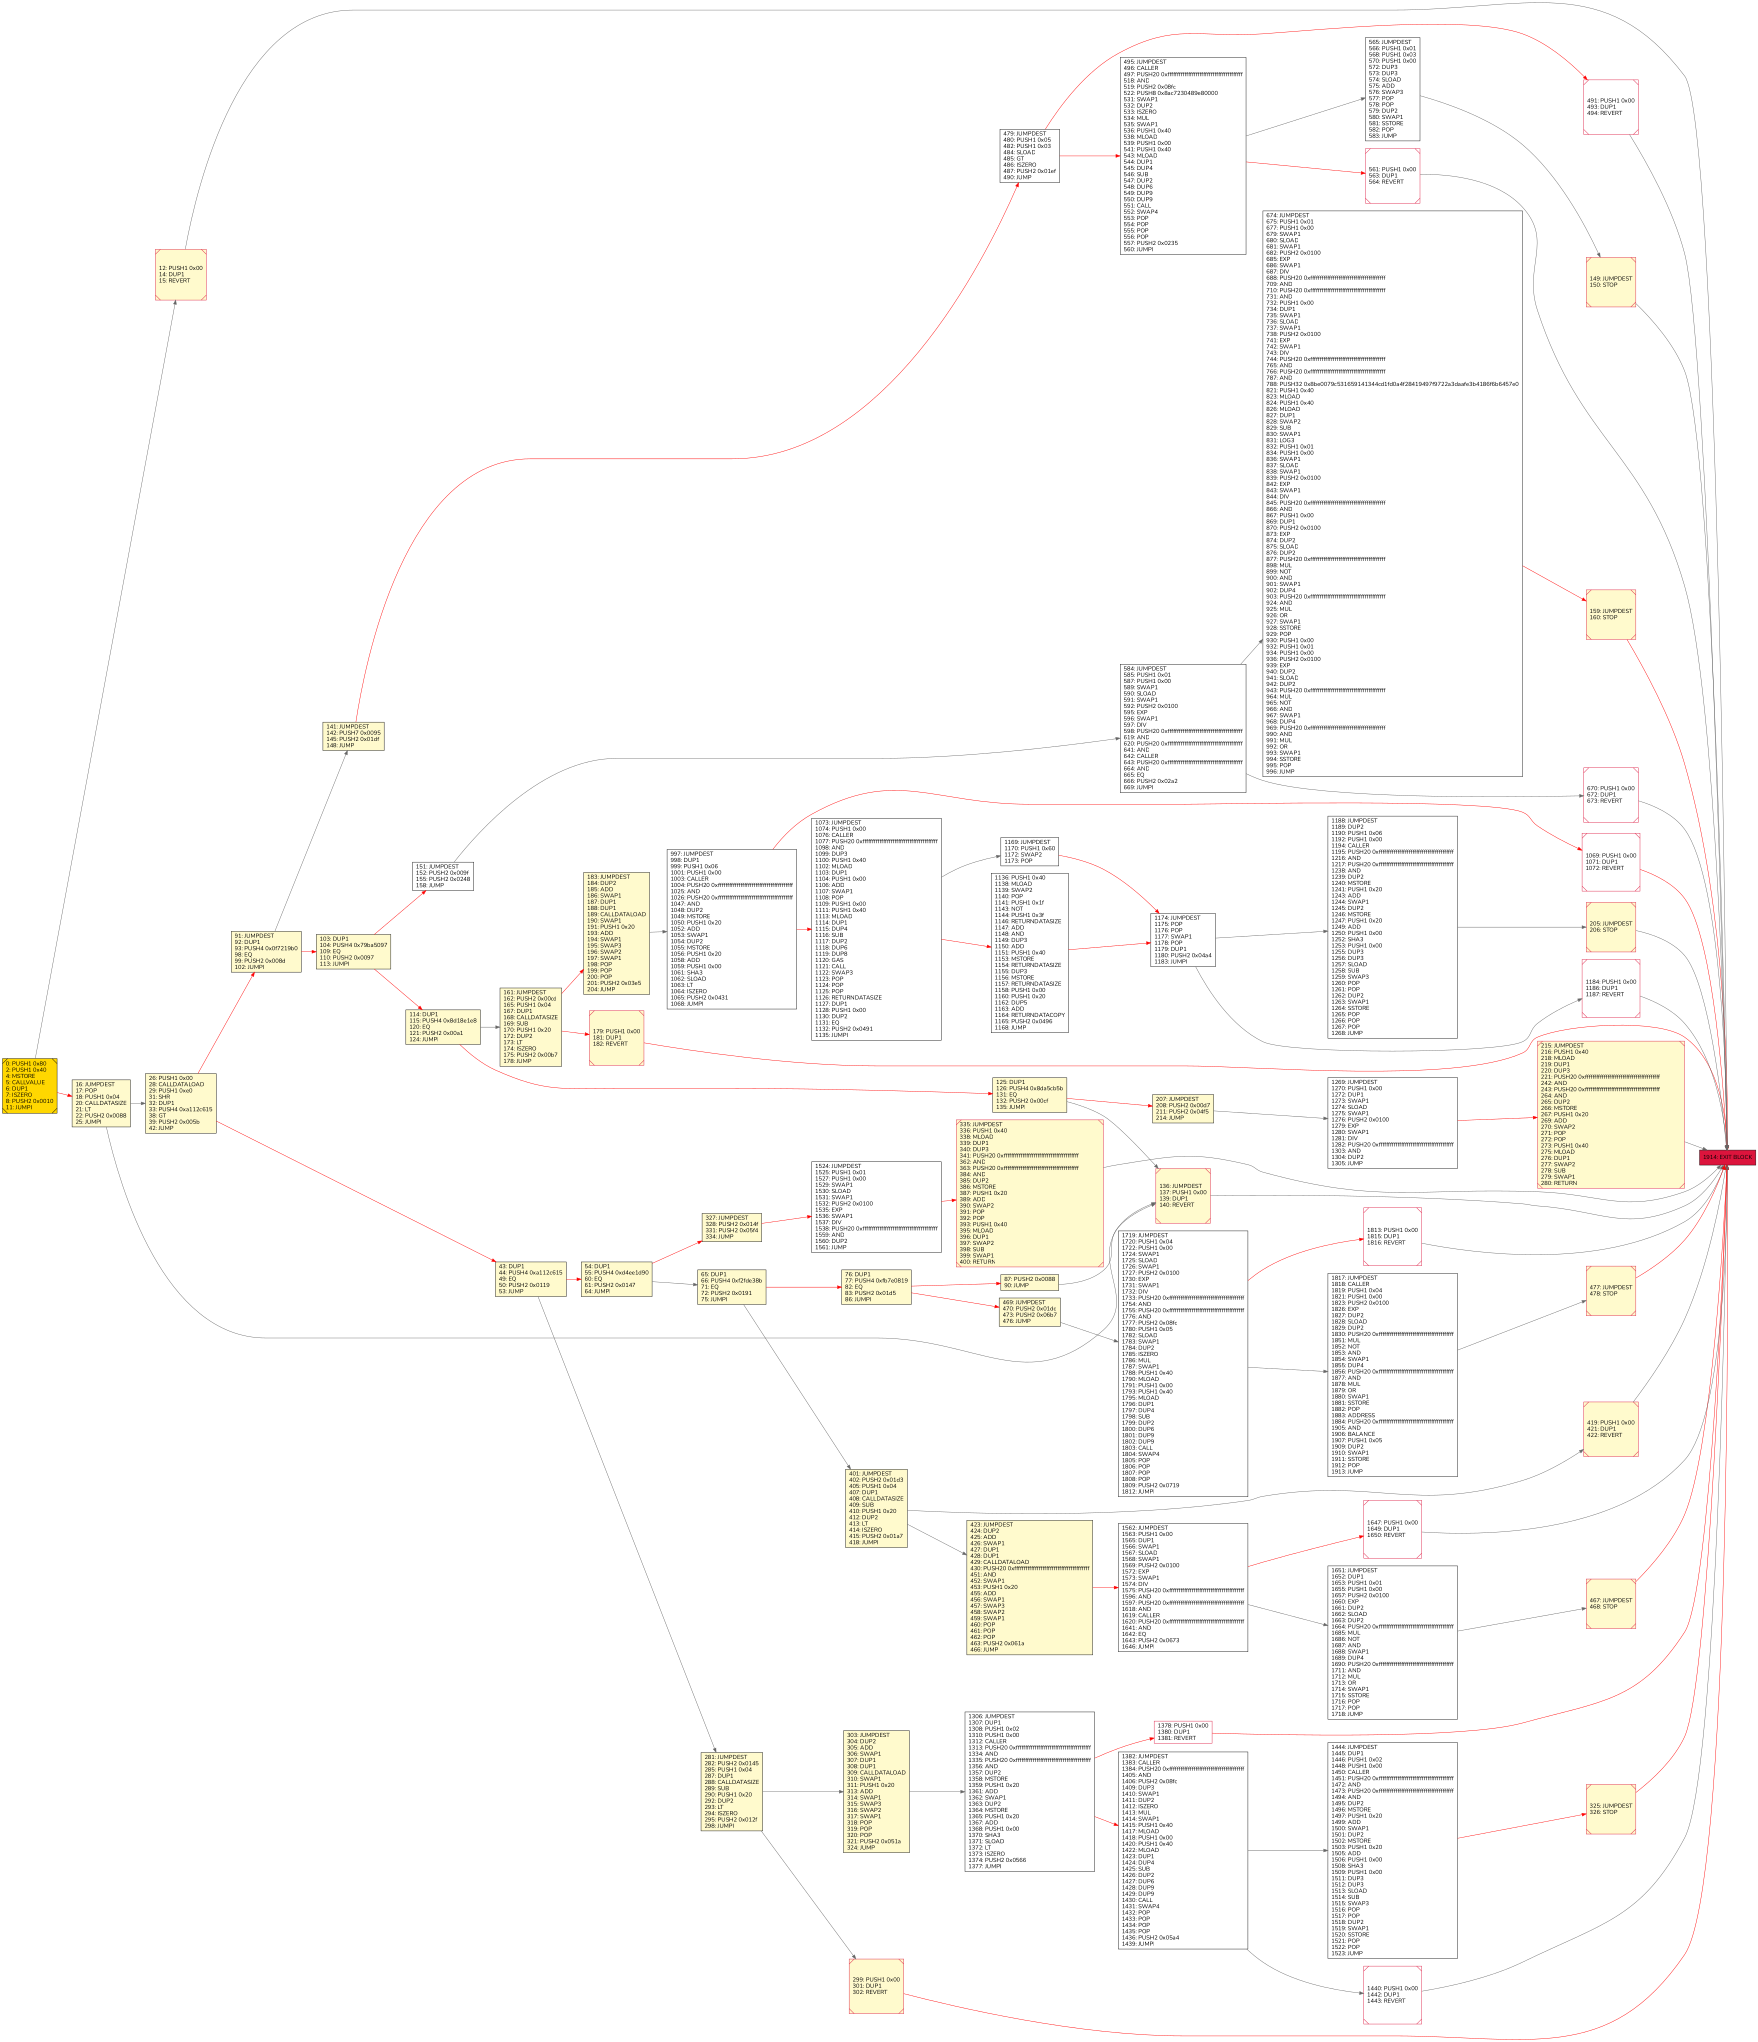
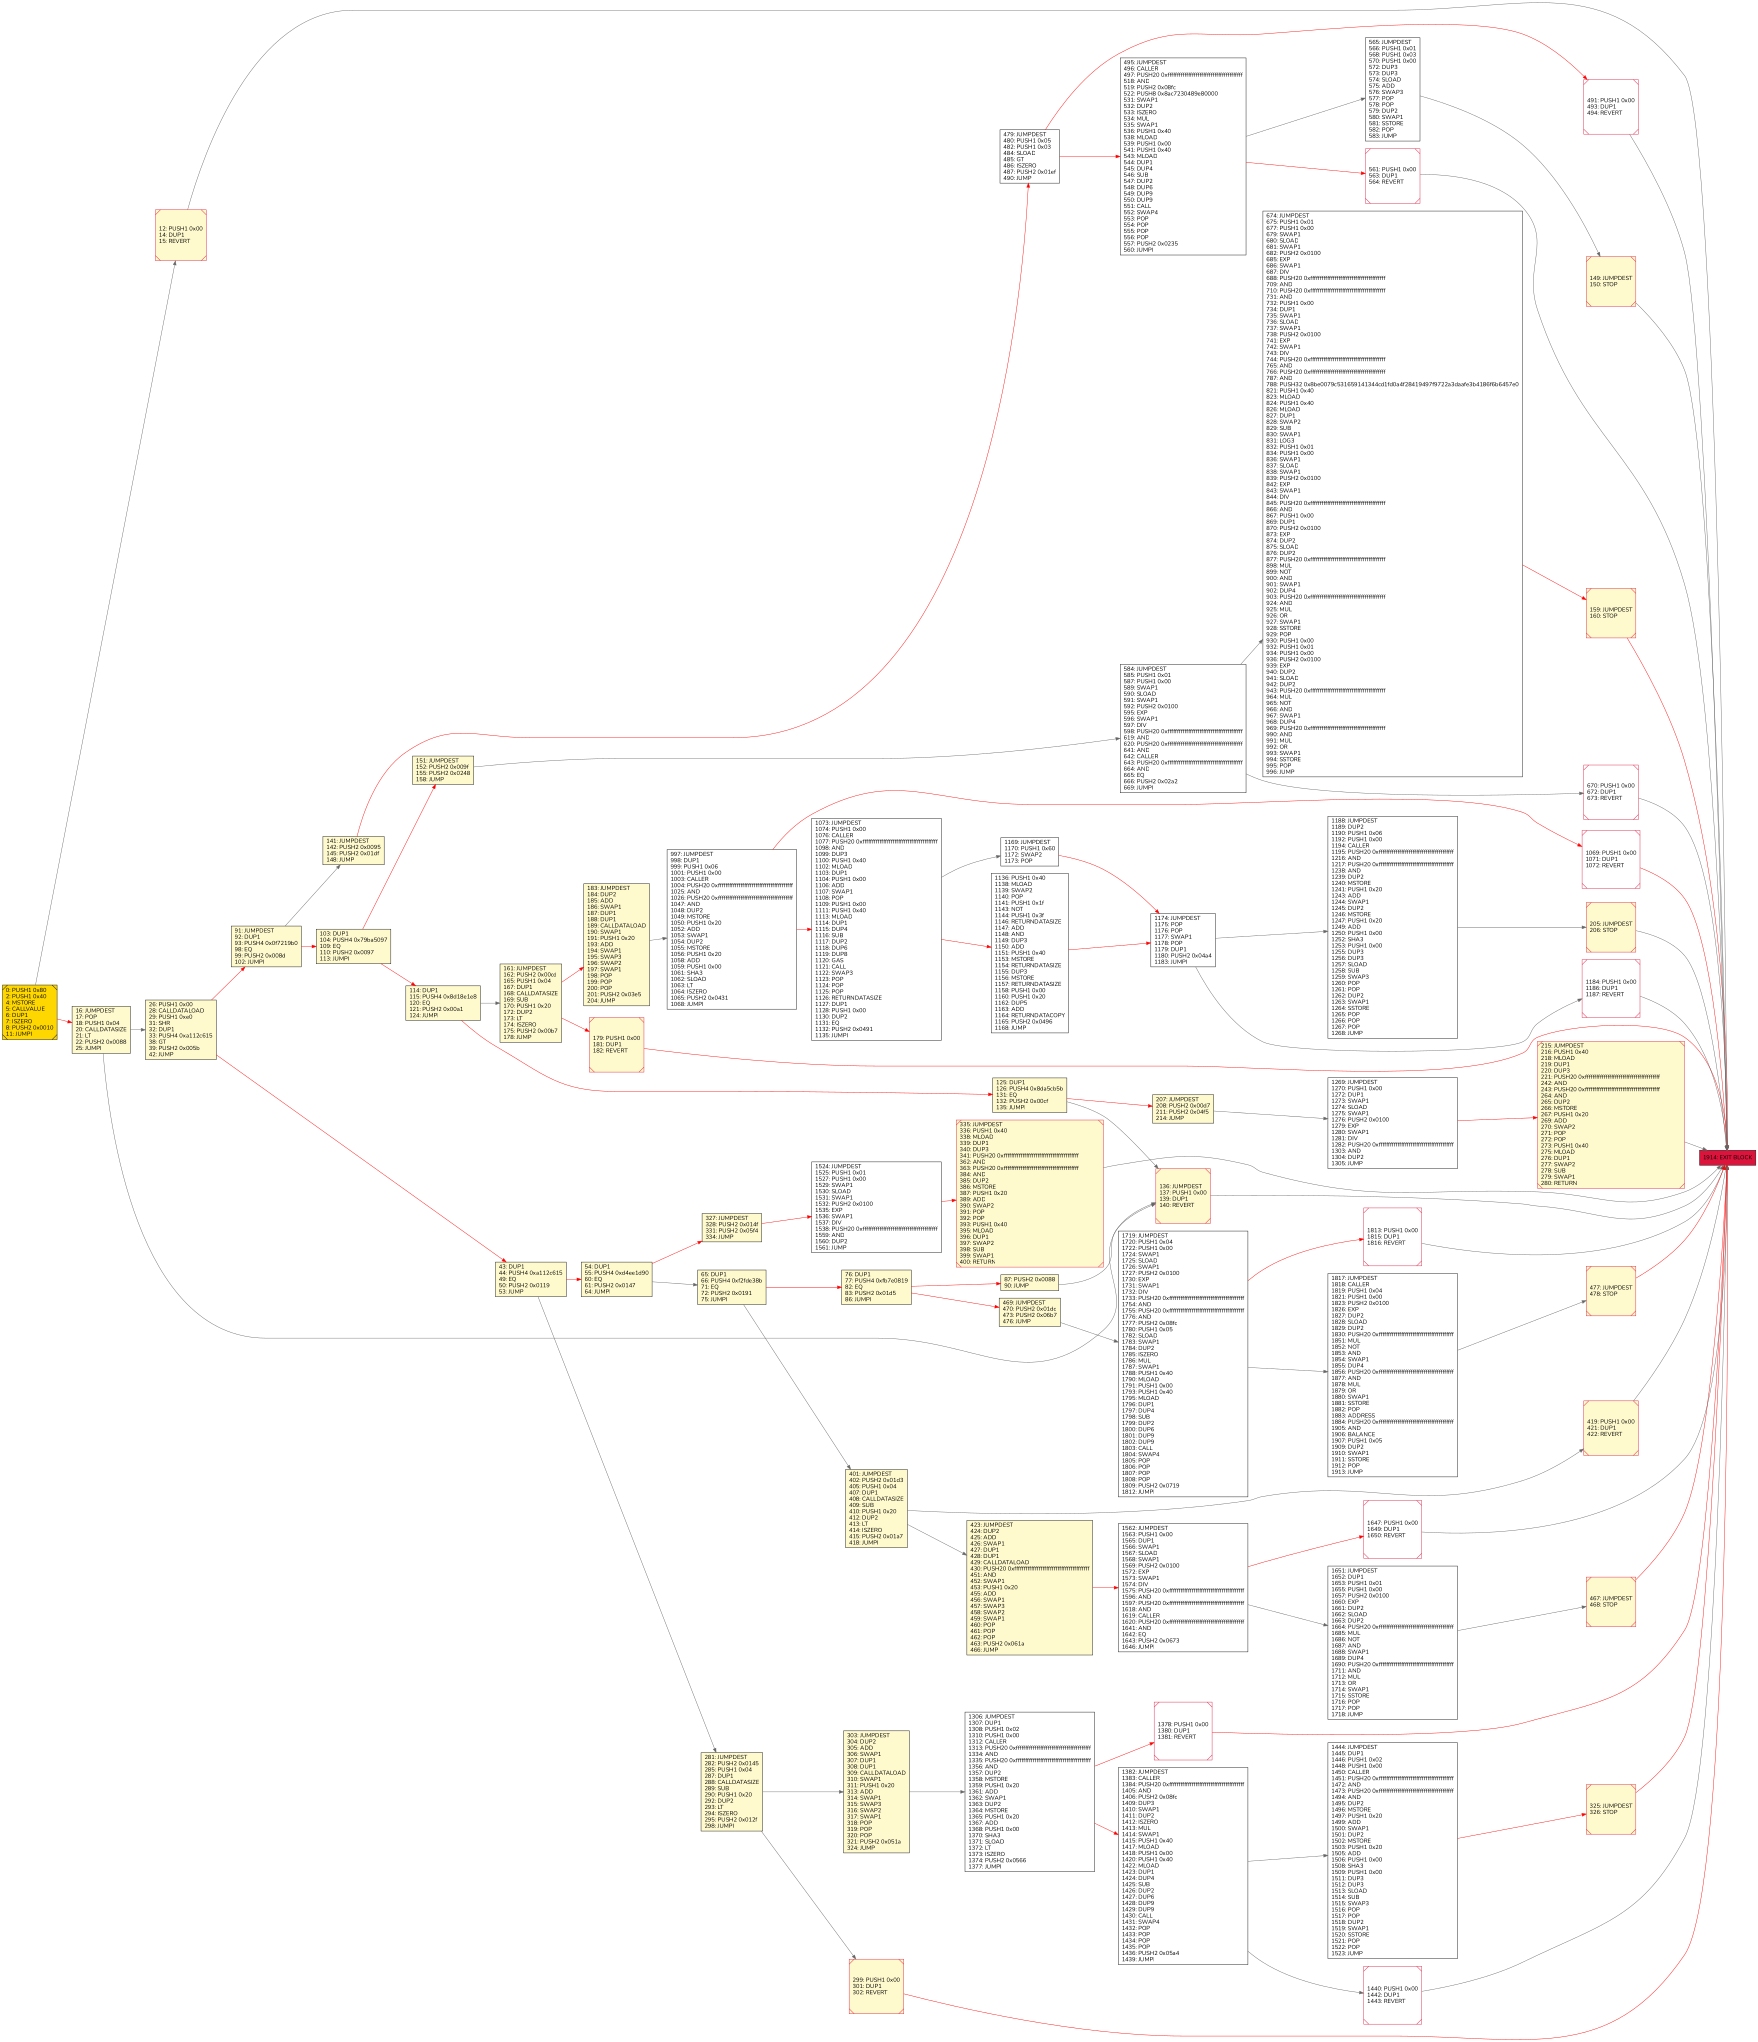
(354, 736) -> (354, 851)
(443, 876) -> (443, 770)
(1183, 1732) -> (1183, 1731)
